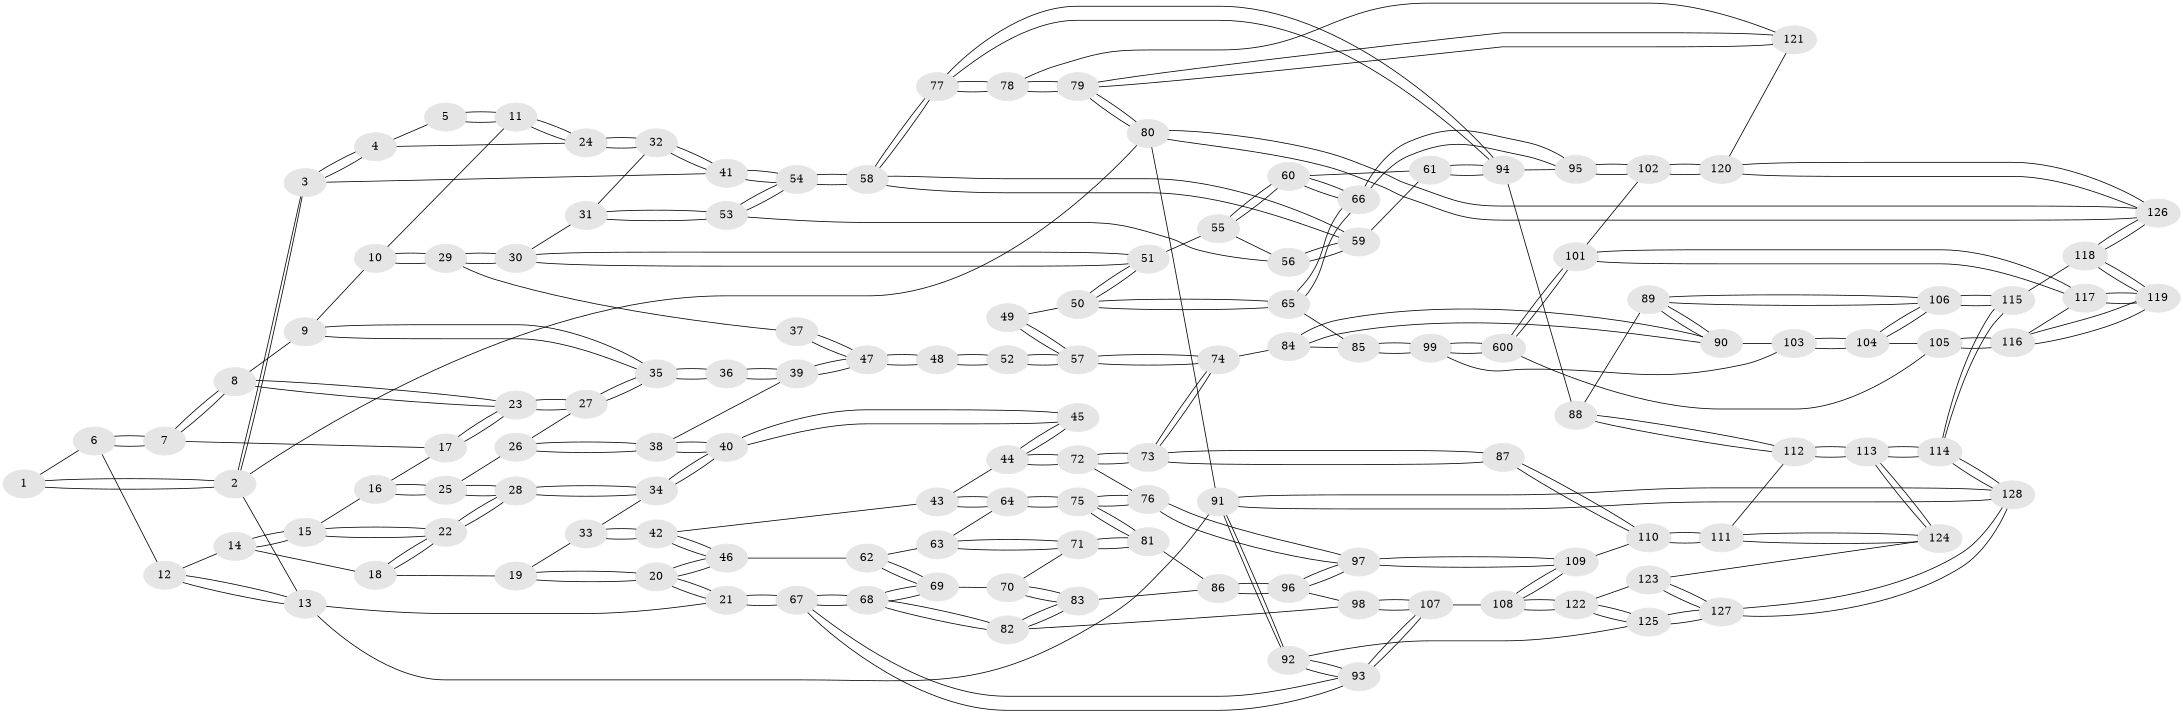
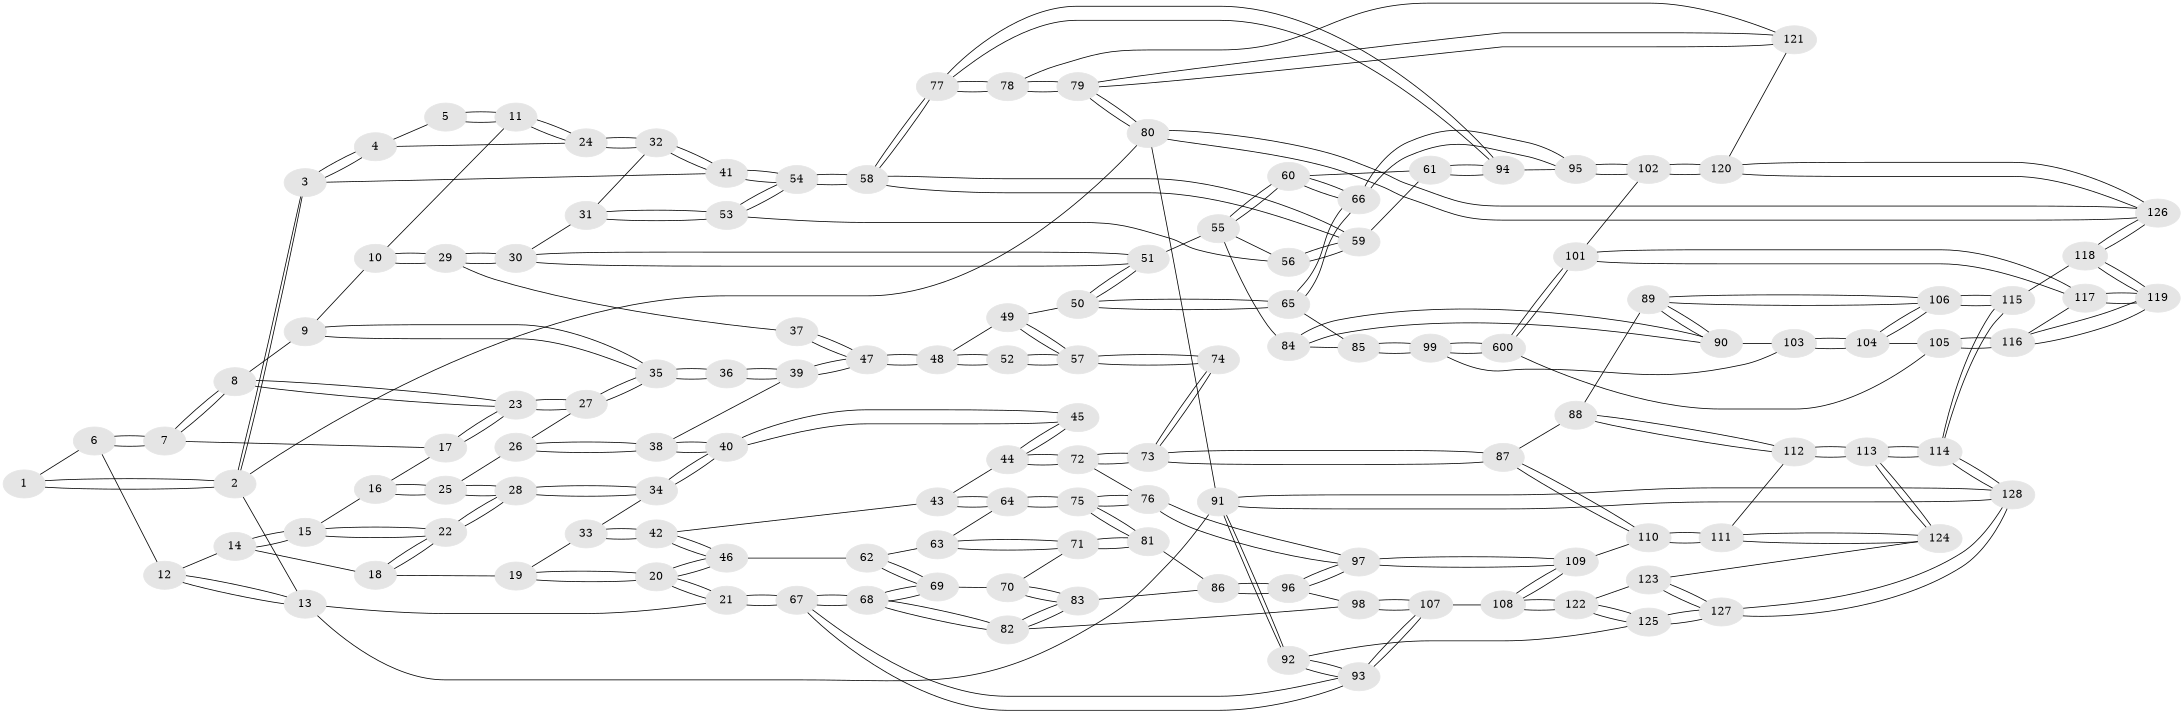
(1538, 287) -> (1540, 436)
none -> (973, 339)
(1254, 353) -> (1247, 291)
